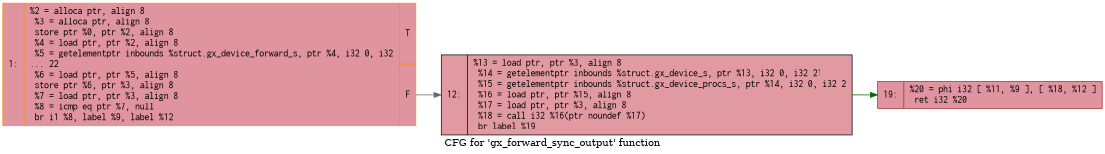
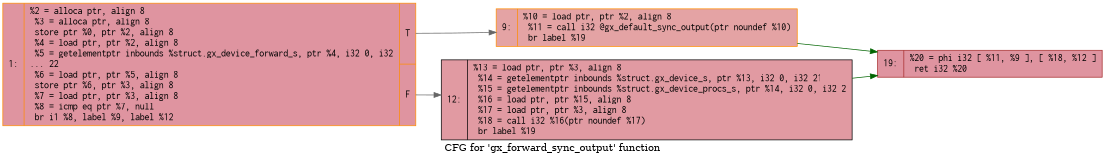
none -> (647, 28)
